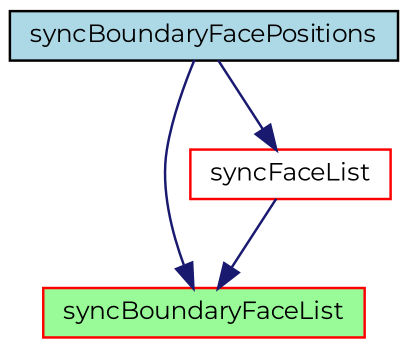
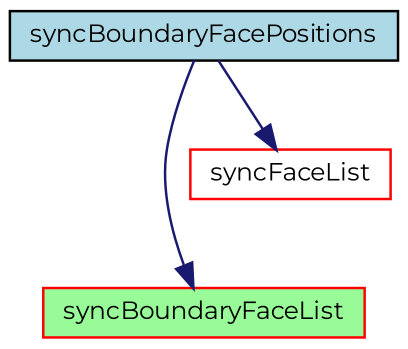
(254, 233) -> none
